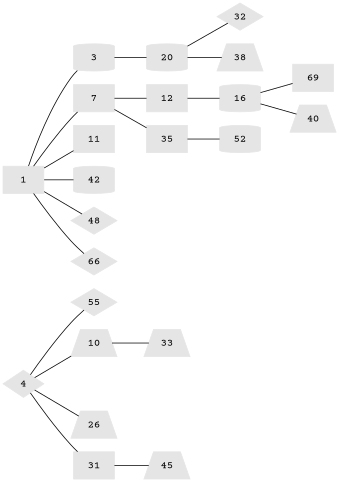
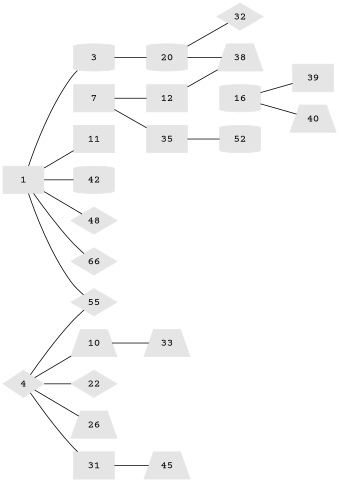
(313, 78) -> (313, 78)
(204, 98) -> (203, 78)
(55, 138) -> (51, 247)
none -> (94, 384)
